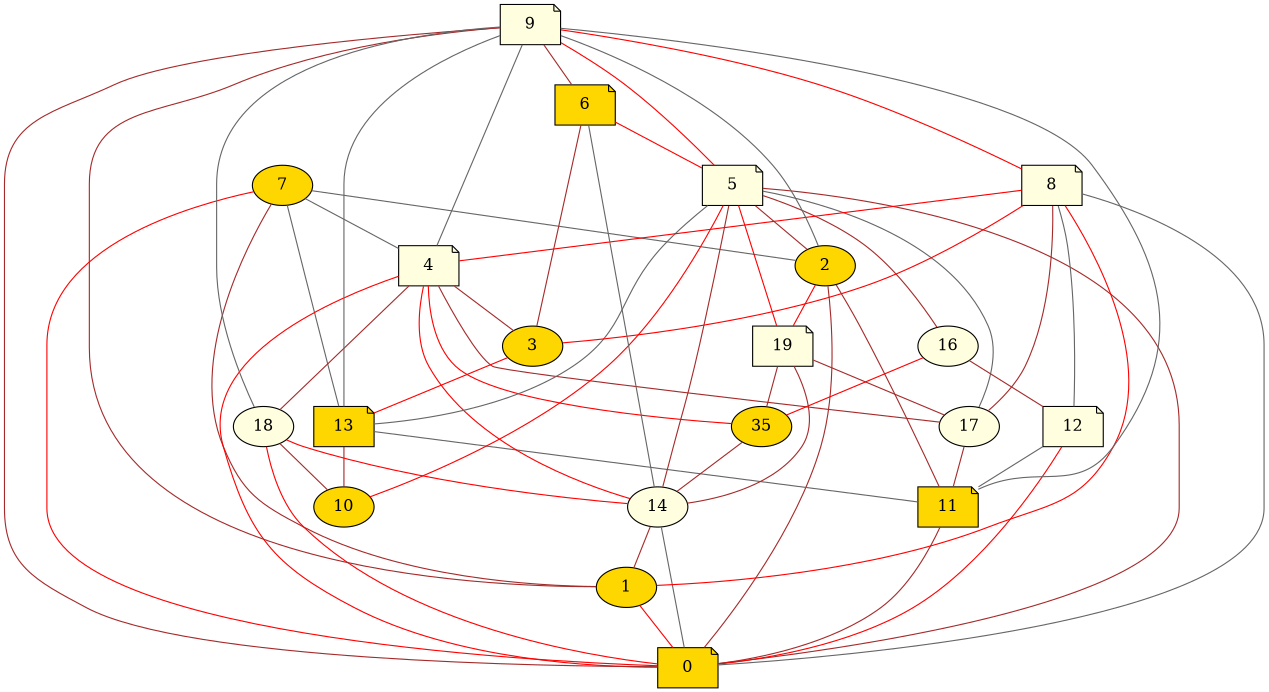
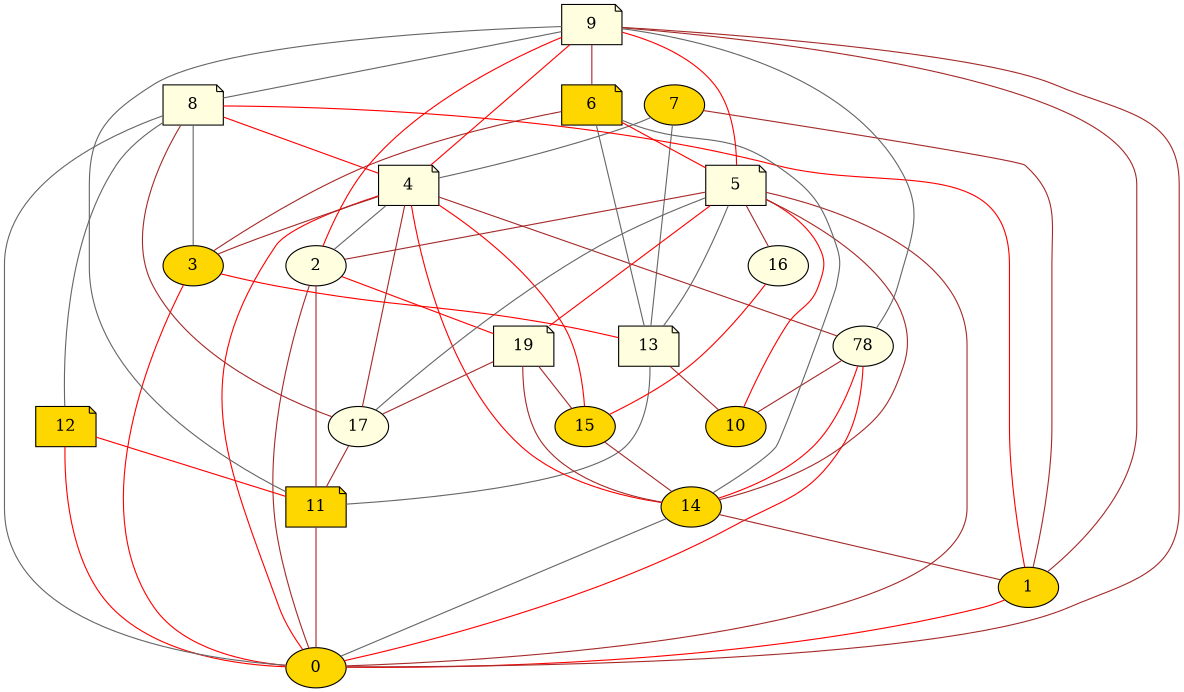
(798, 78) -> (392, 65)
(714, 113) -> (413, 122)
(480, 145) -> (500, 105)
(344, 181) -> (620, 226)
(542, 224) -> (360, 228)
(825, 266) -> (316, 266)
(814, 301) -> (193, 185)
(1004, 382) -> none
(264, 427) -> (863, 346)
(344, 427) -> (649, 346)
(762, 427) -> (585, 427)
(1073, 427) -> (66, 427)
(1011, 467) -> (191, 467)
(658, 507) -> (691, 507)
(119, 583) -> (124, 518)
(688, 668) -> (316, 668)
